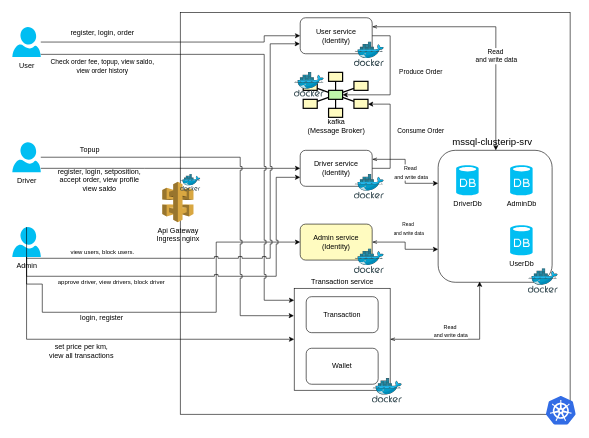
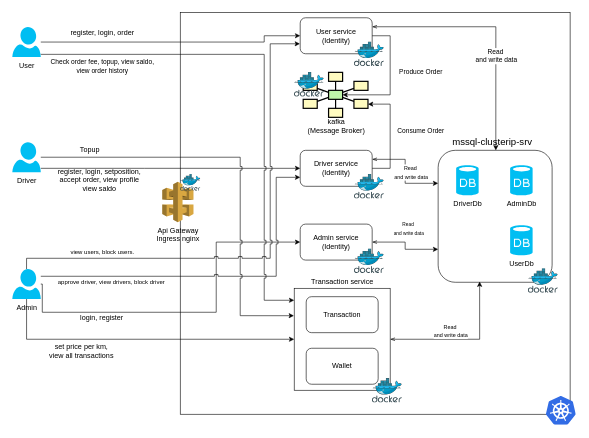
(27, 242) -> (27, 284)
(336, 242) -> (336, 242)
